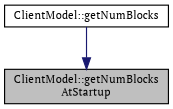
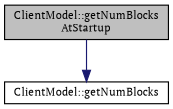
(87, 42) -> (87, 55)
